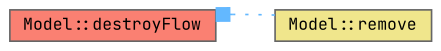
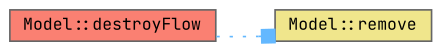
(254, 15) -> (237, 37)
